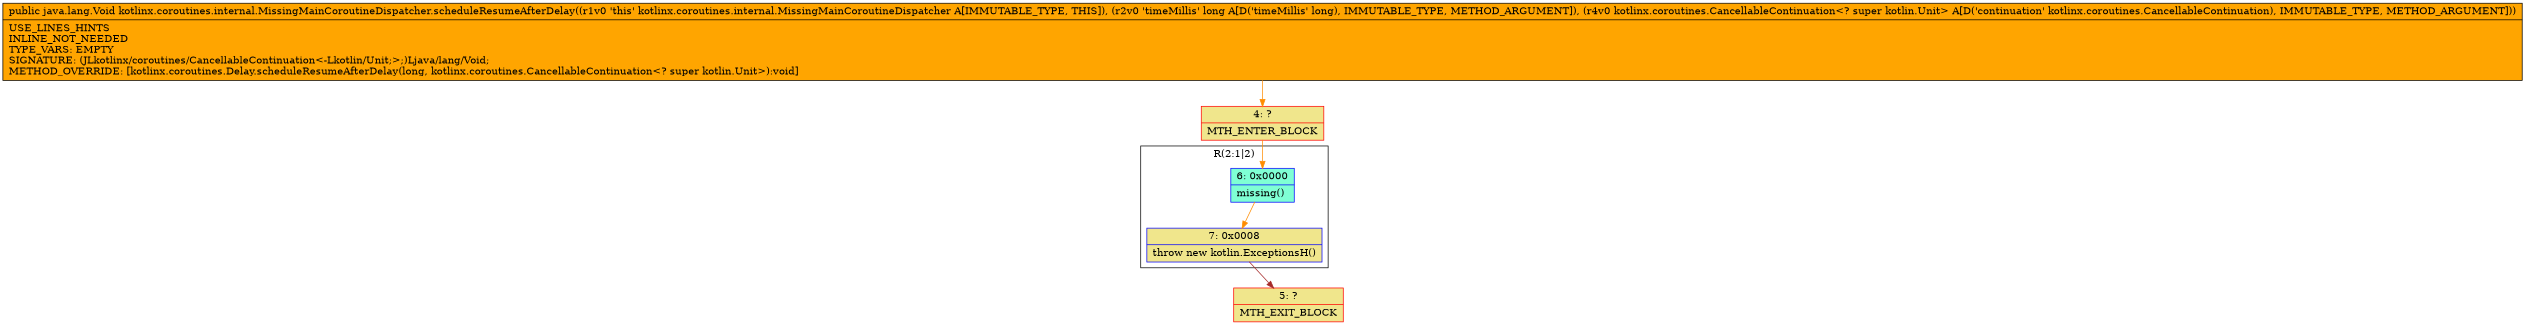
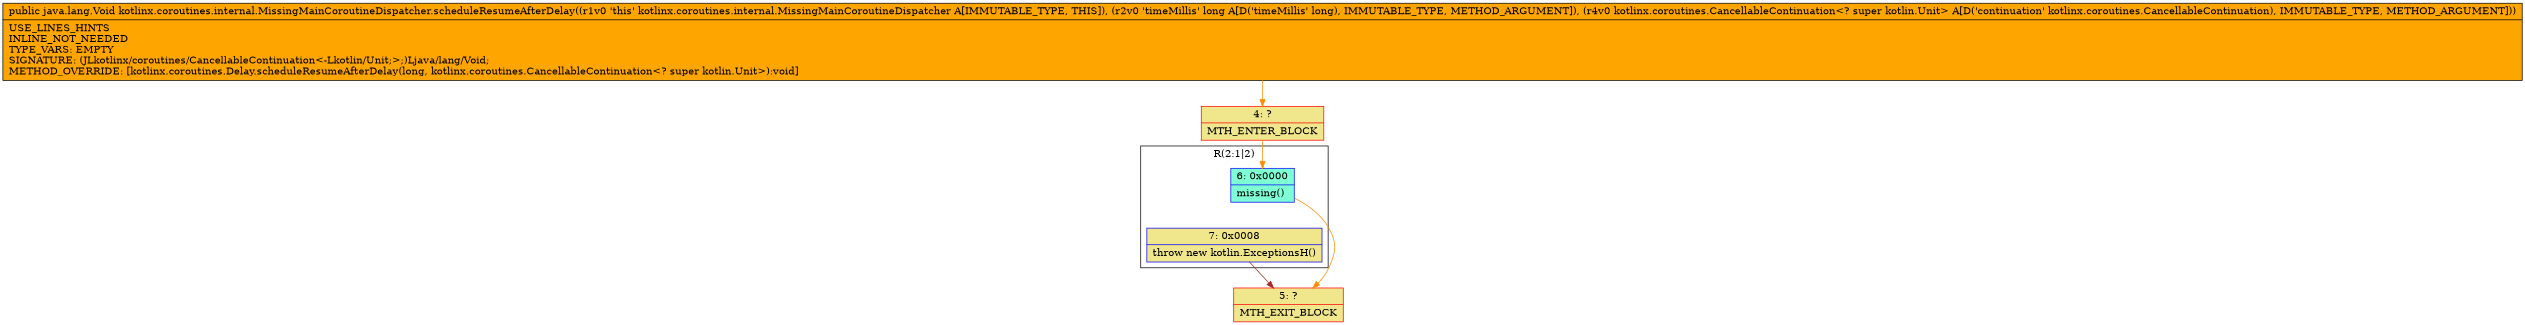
(1250, 212) -> (1333, 237)
